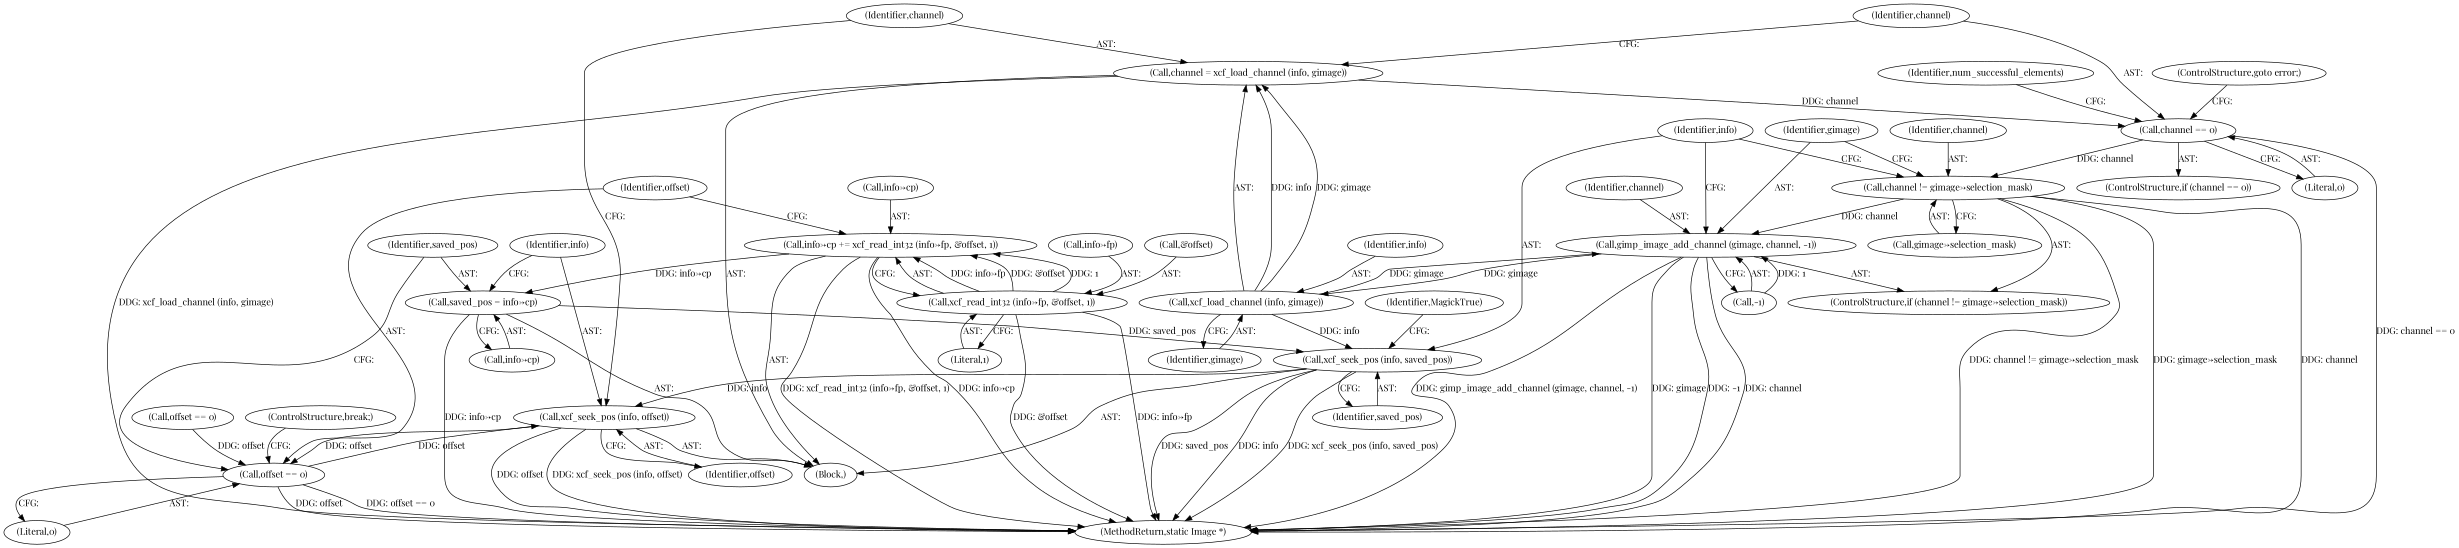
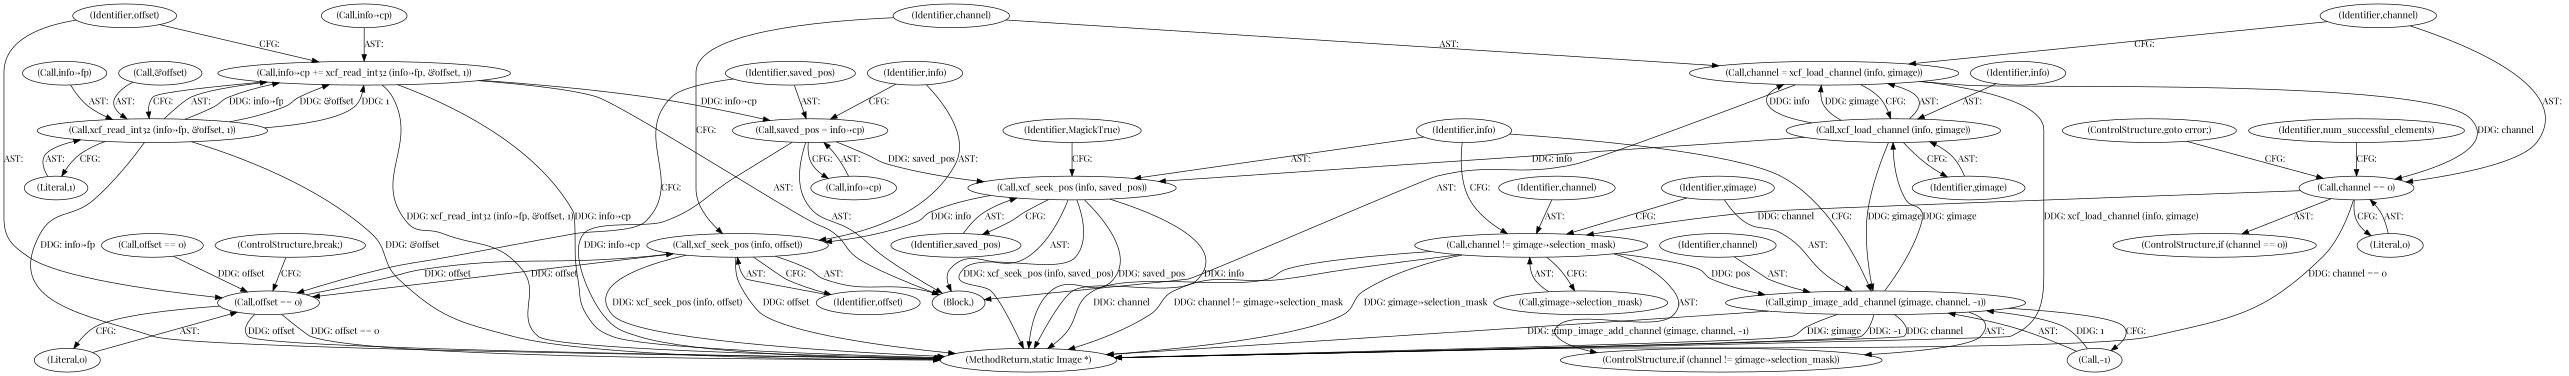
none -> (1878, 96)
(1870, 217) -> (1731, 274)
